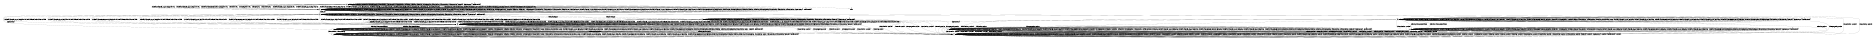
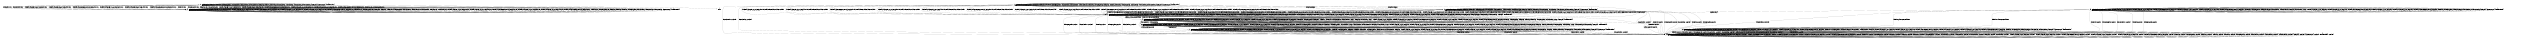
(320, 12) -> none
none -> (1165, 27)
